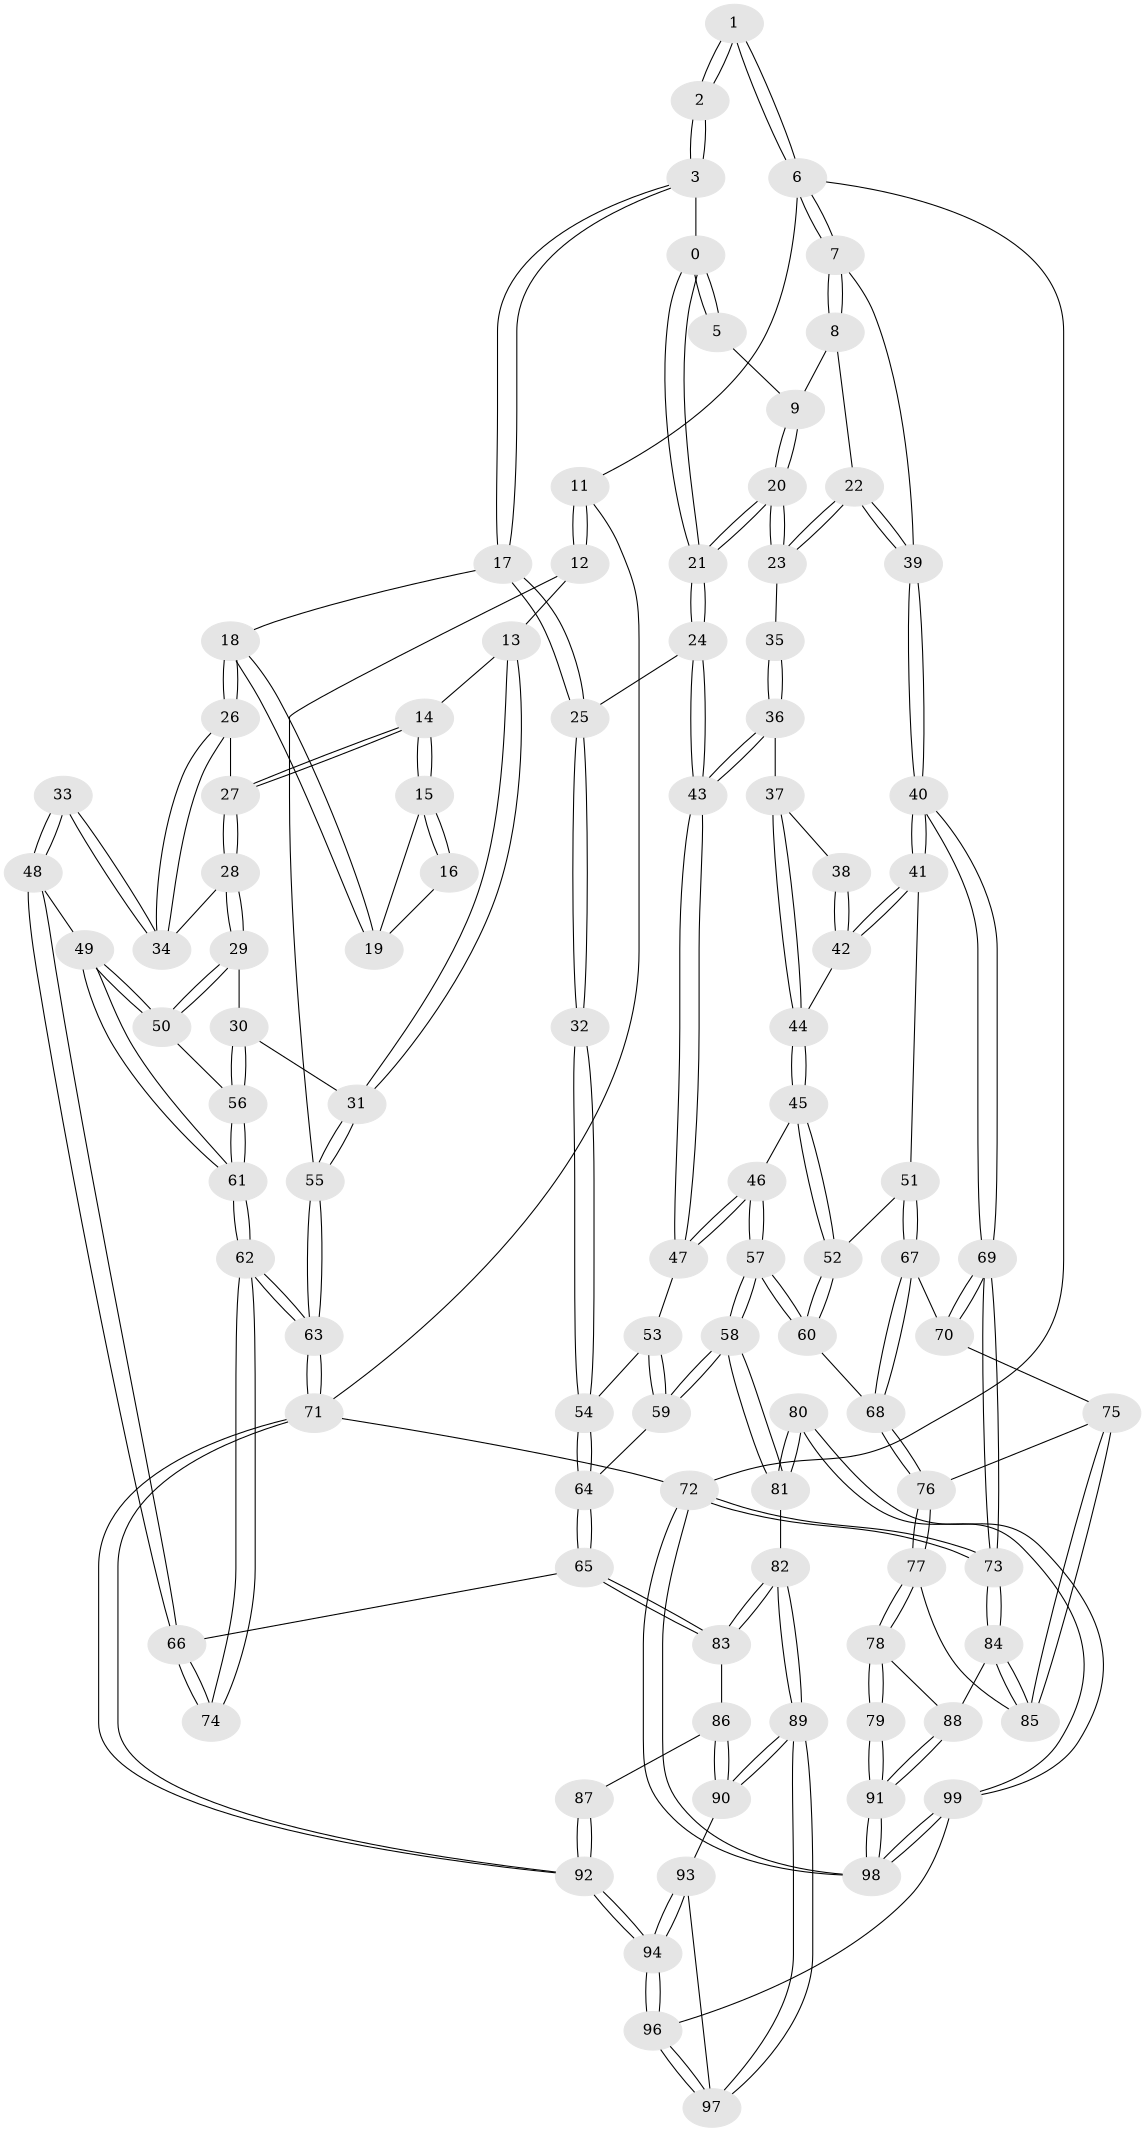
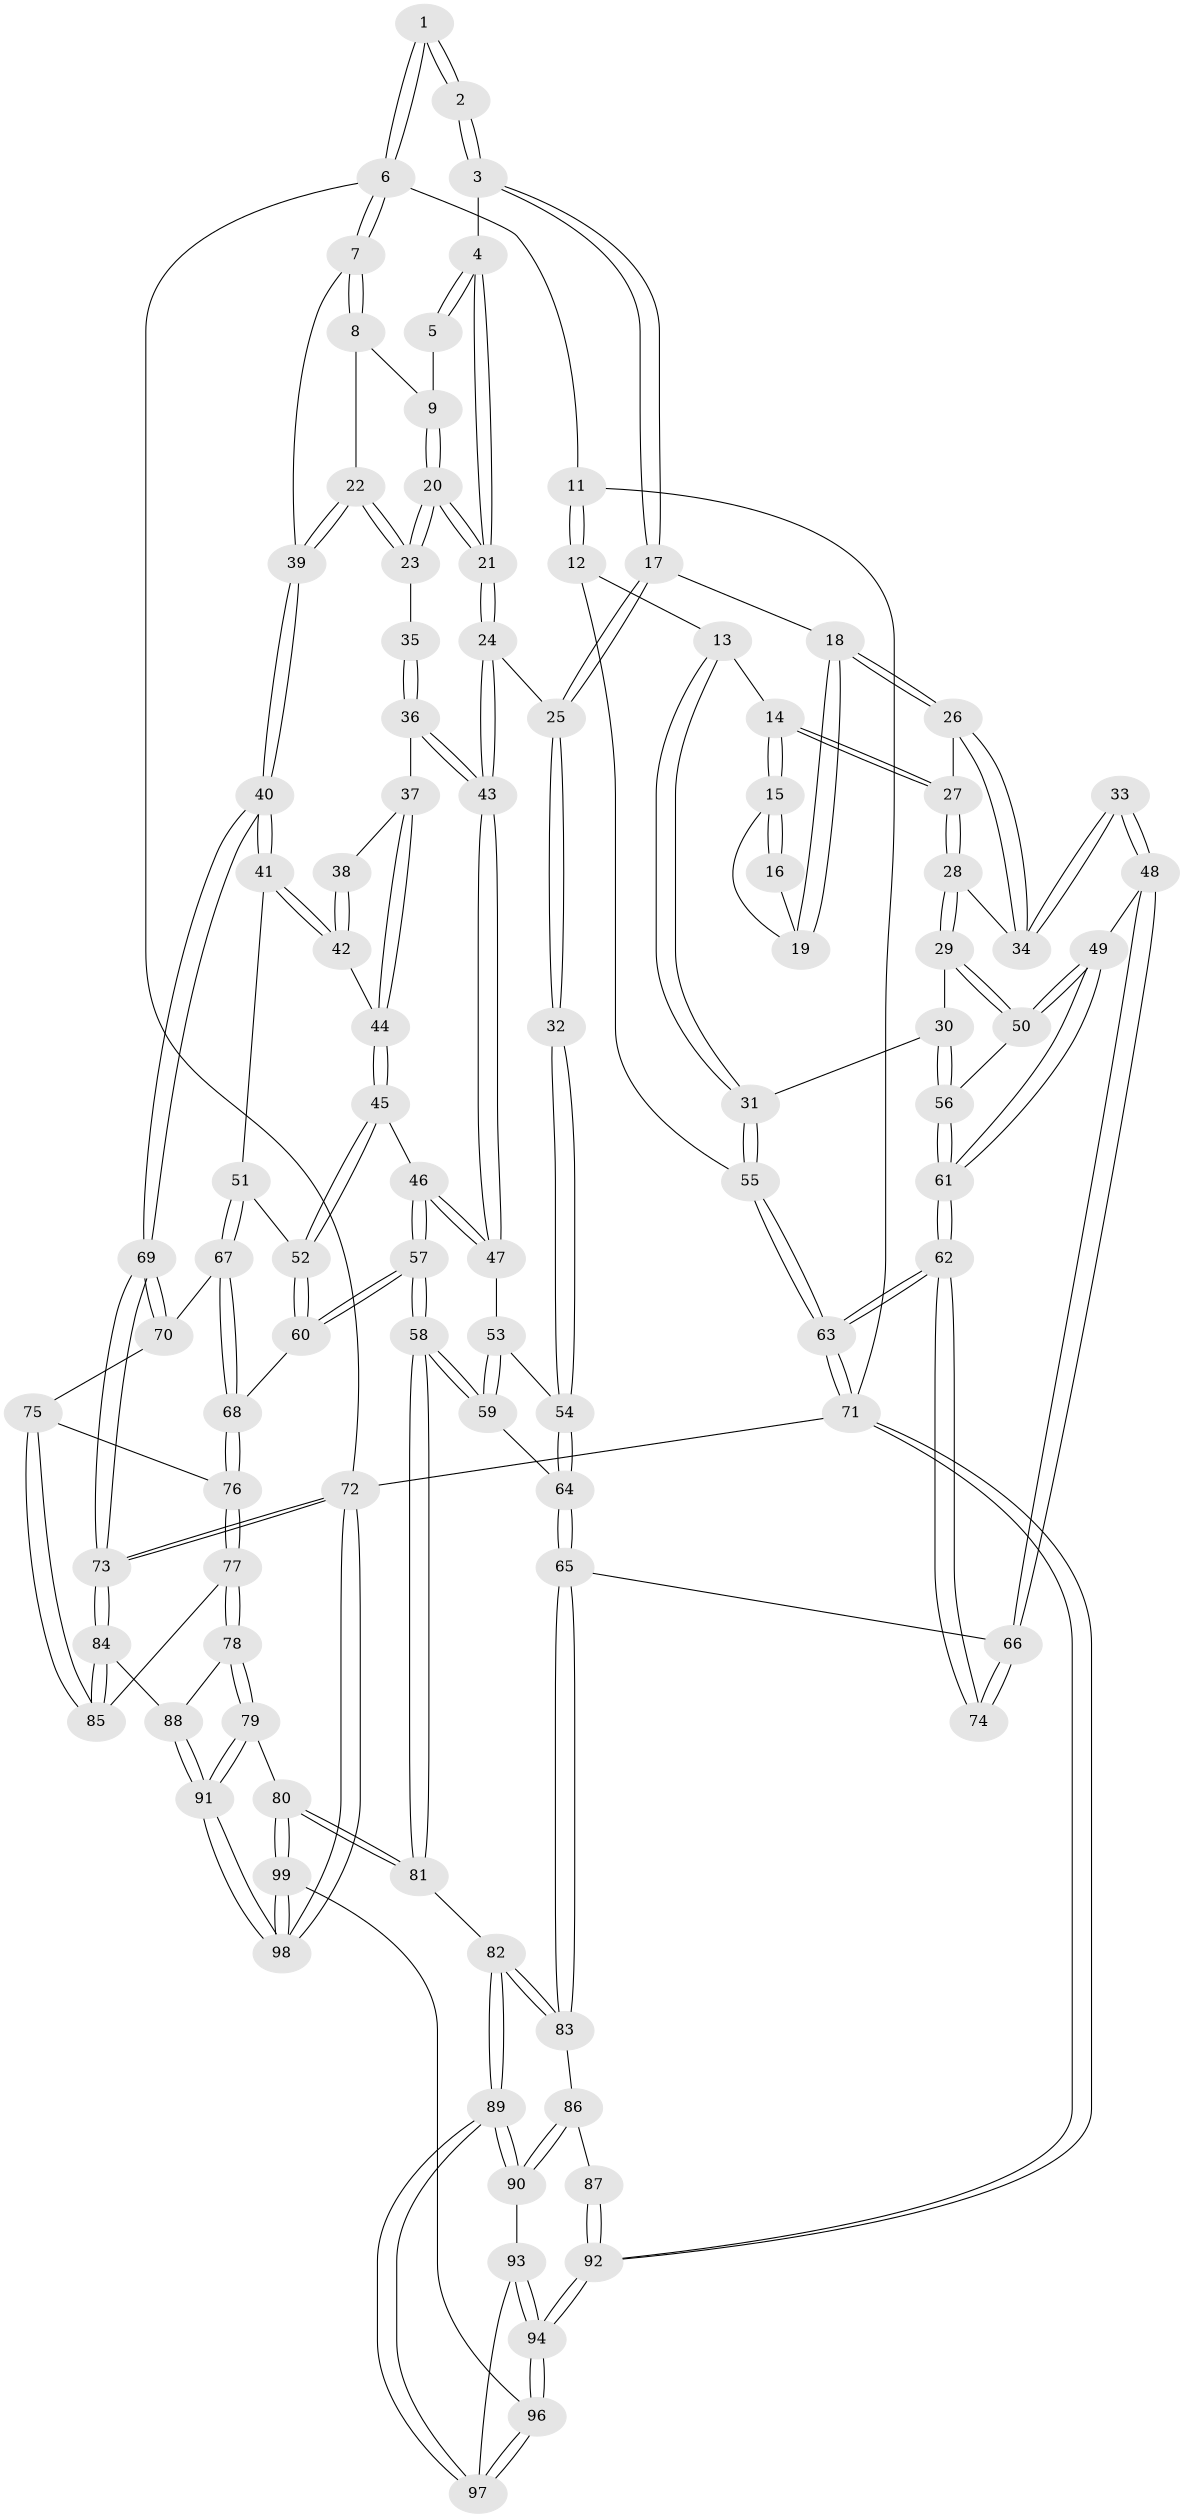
(696, 255) -> (478, 255)
none -> (266, 1761)
